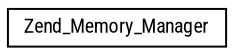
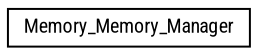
(117, 28) -> (129, 28)
